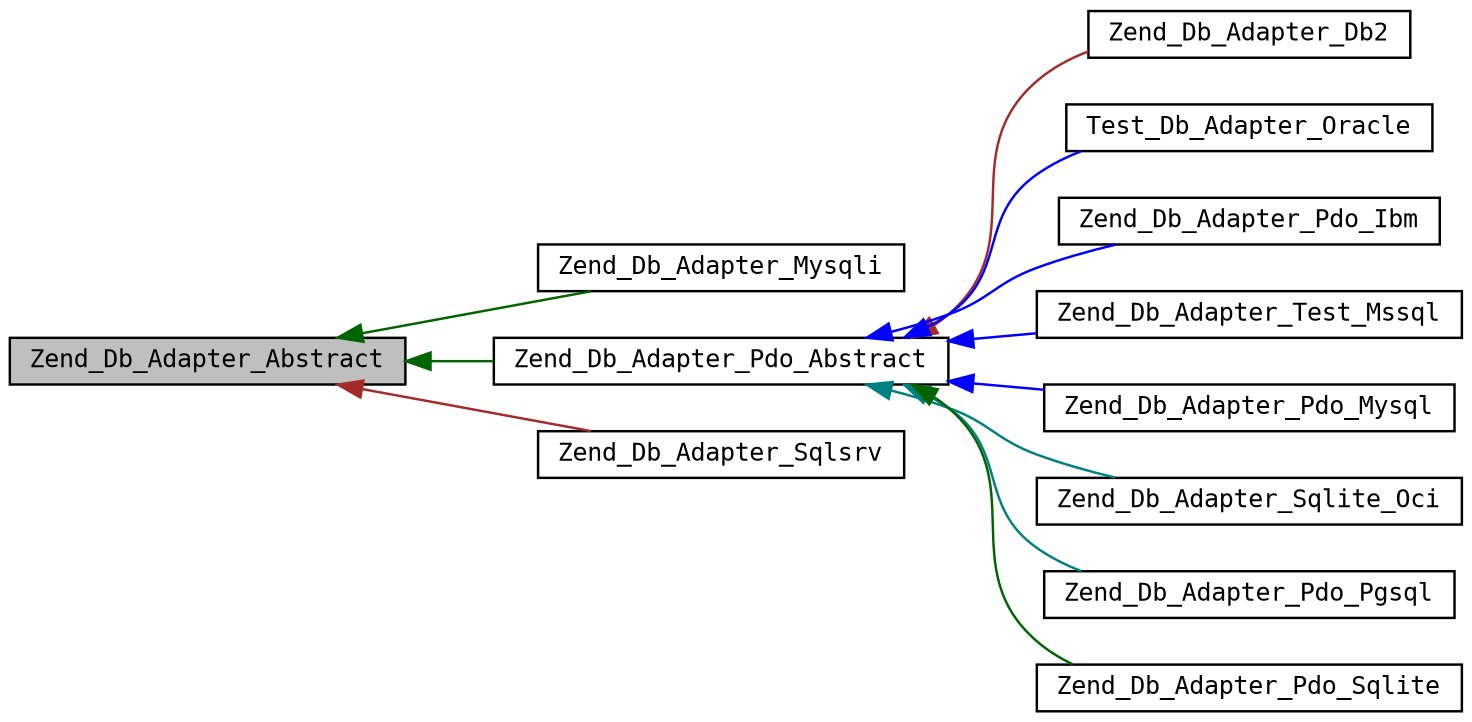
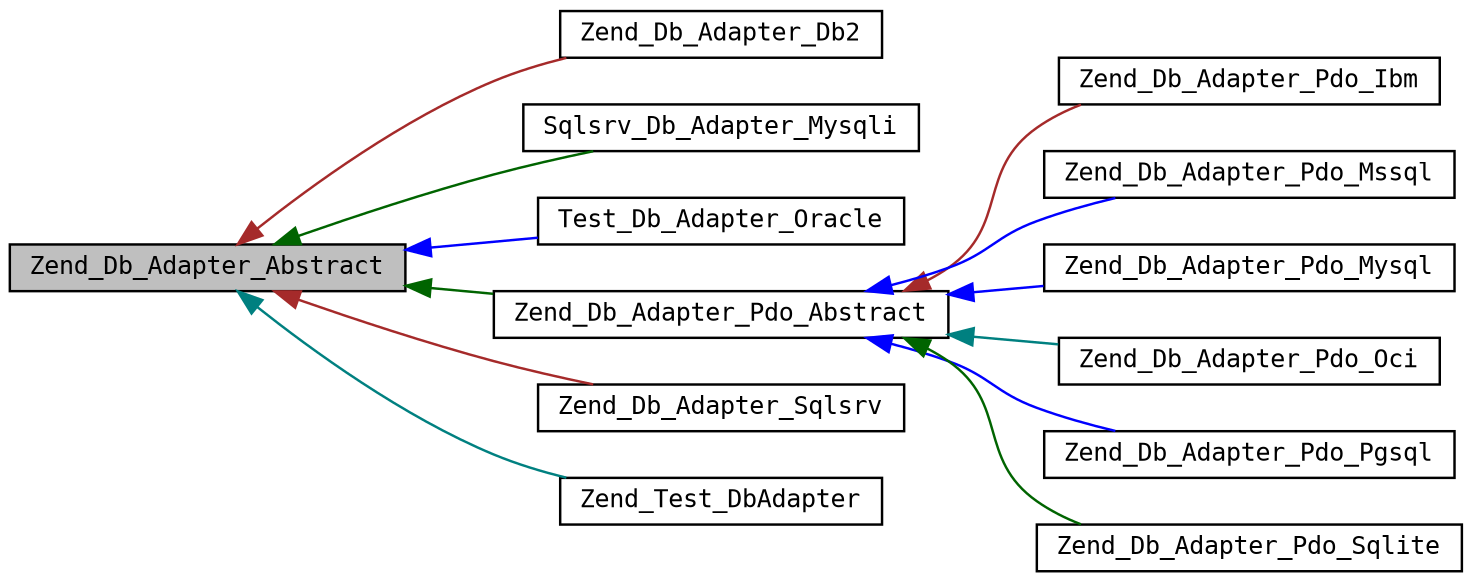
(994, 177) -> (403, 127)
(1009, 205) -> (484, 243)
(721, 268) -> (721, 128)
(1002, 285) -> (996, 186)
(1249, 314) -> (1249, 174)
none -> (721, 501)
(1249, 501) -> (1249, 361)
(1009, 518) -> (1002, 390)
